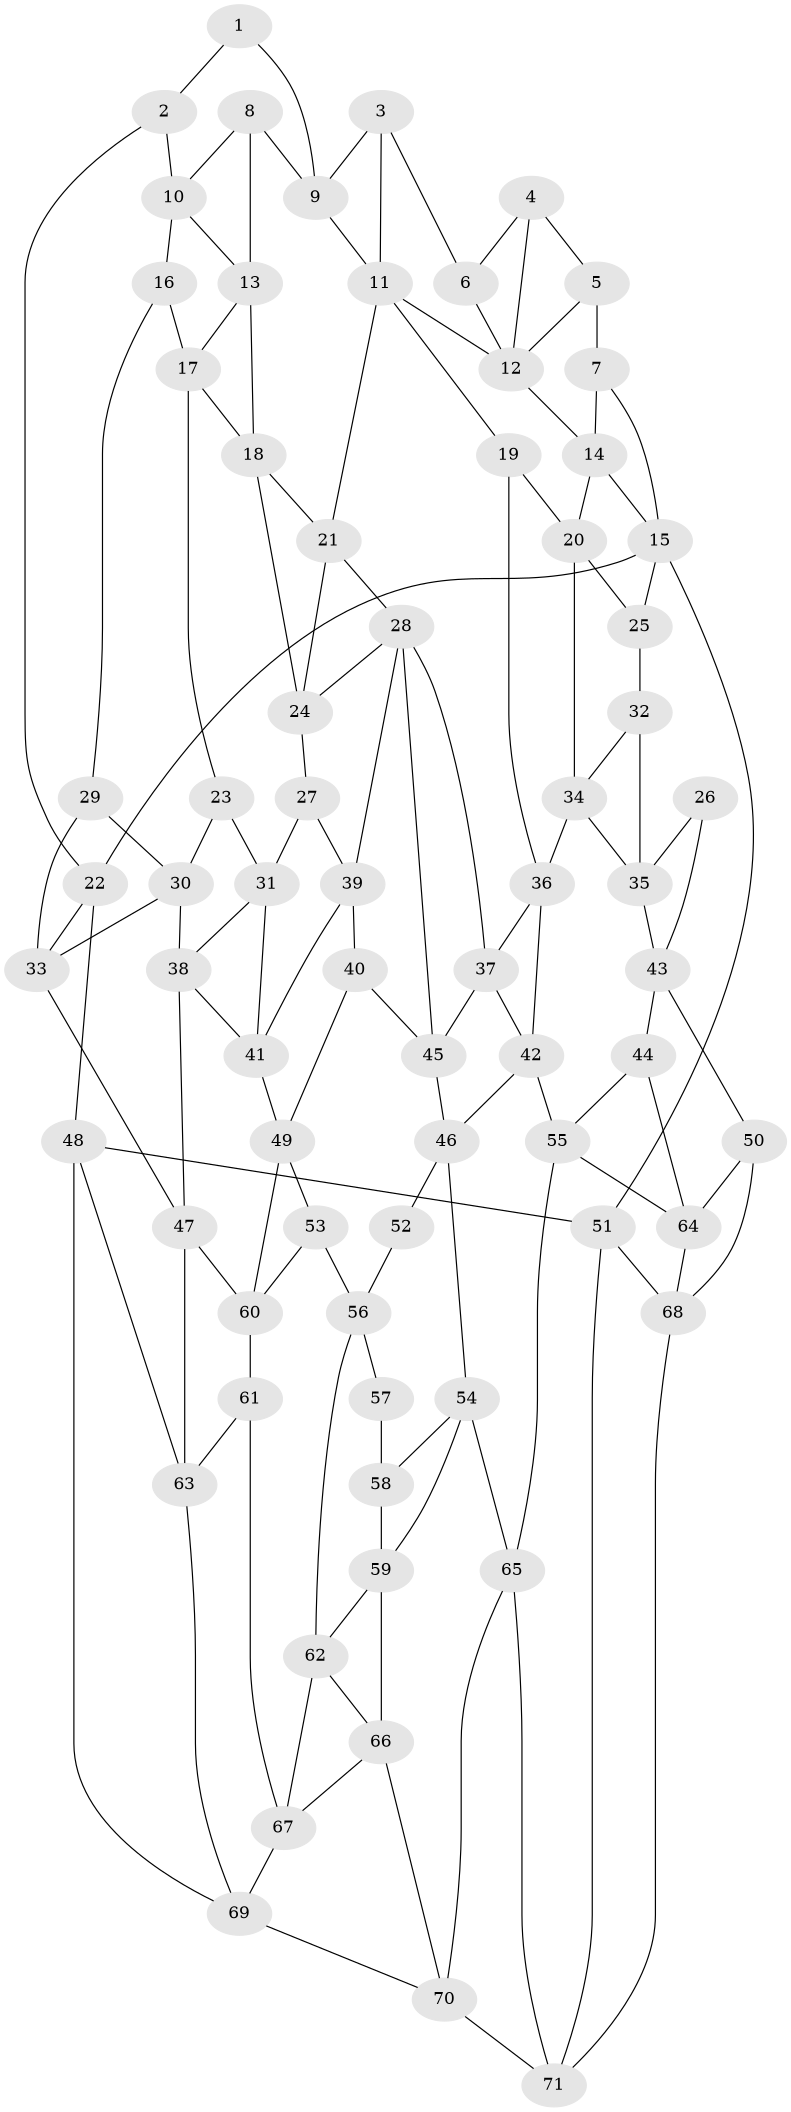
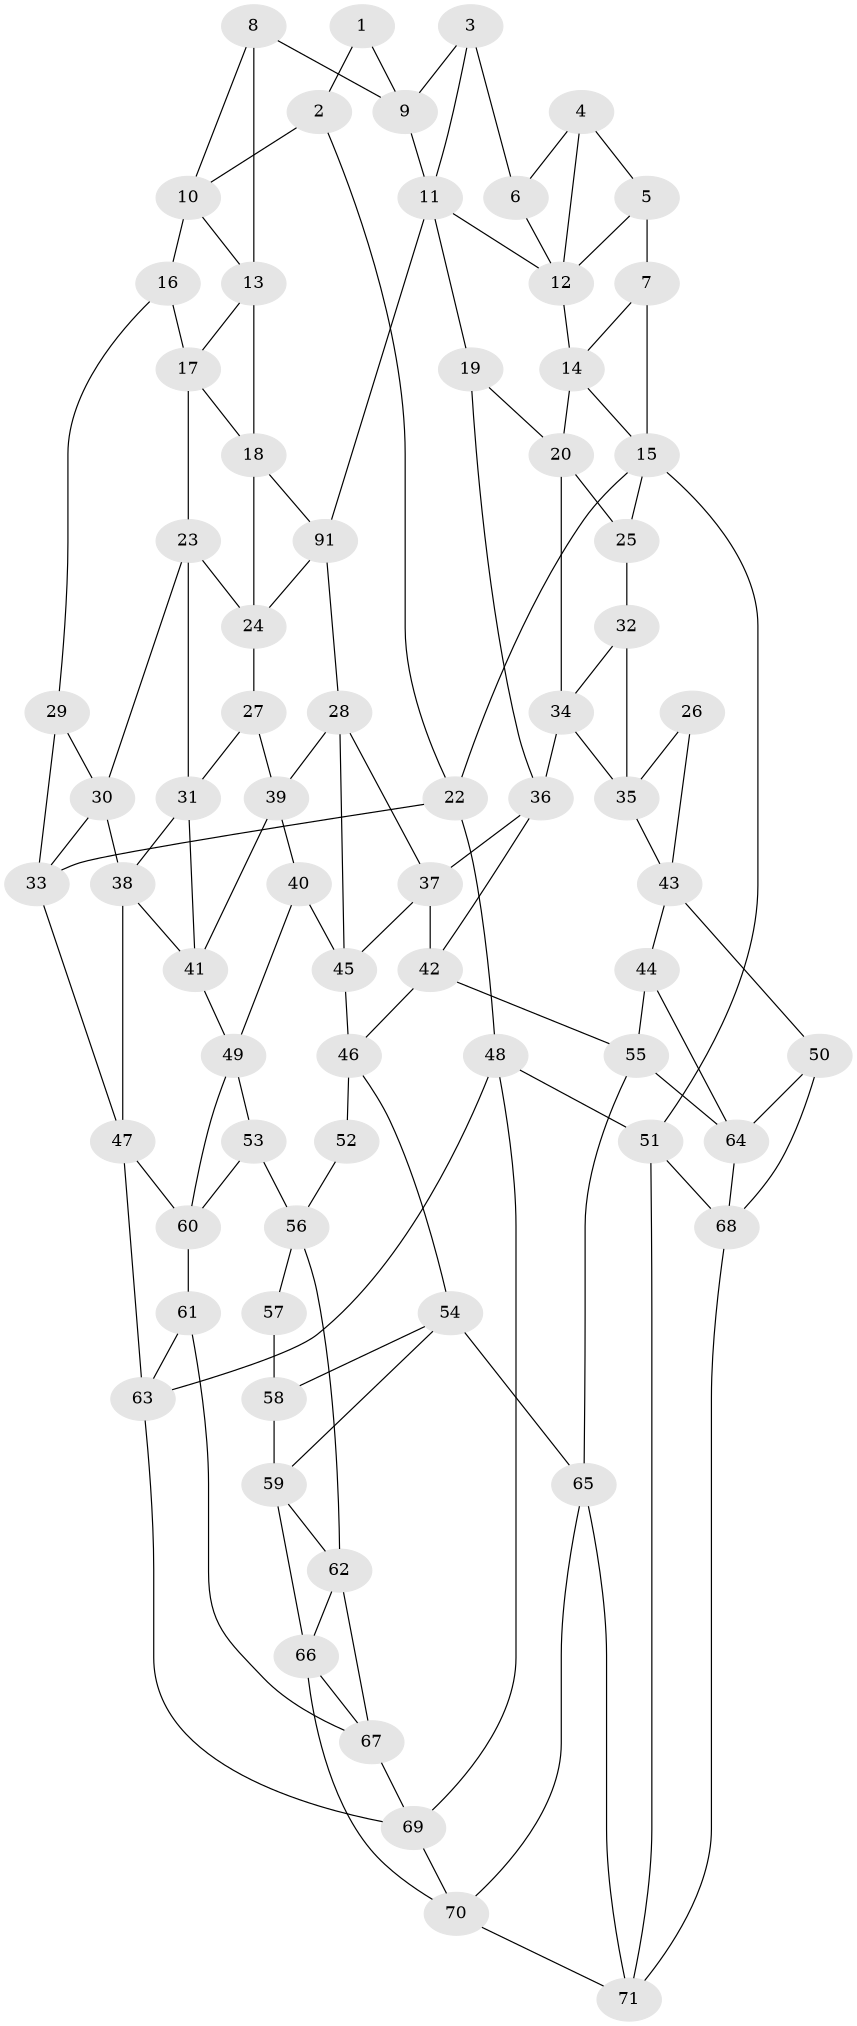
(329, 541) -> (325, 541)
(351, 670) -> (221, 584)
